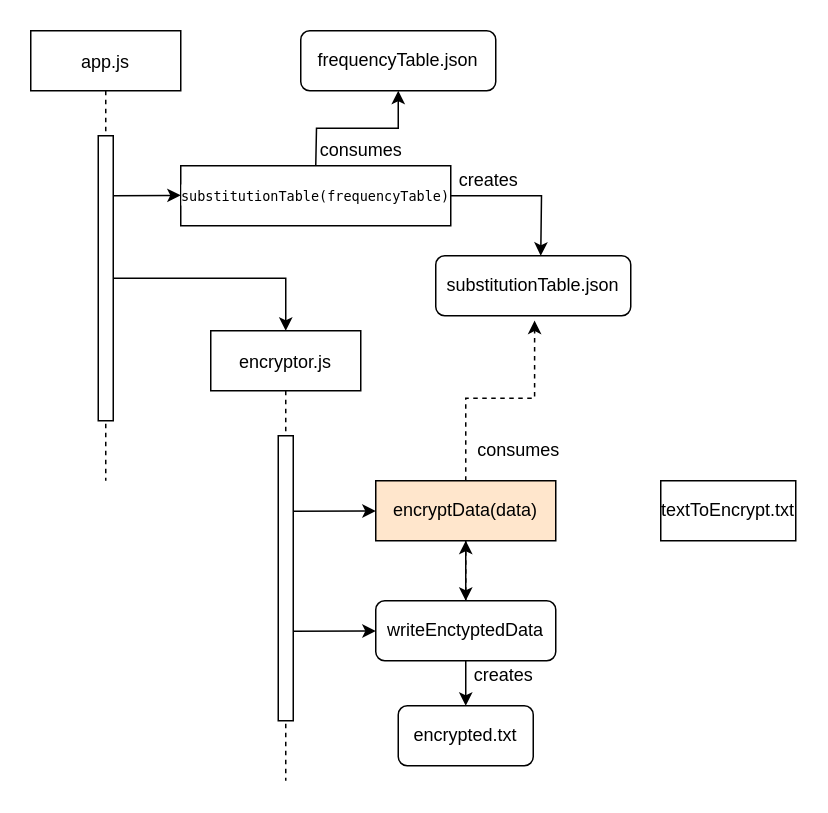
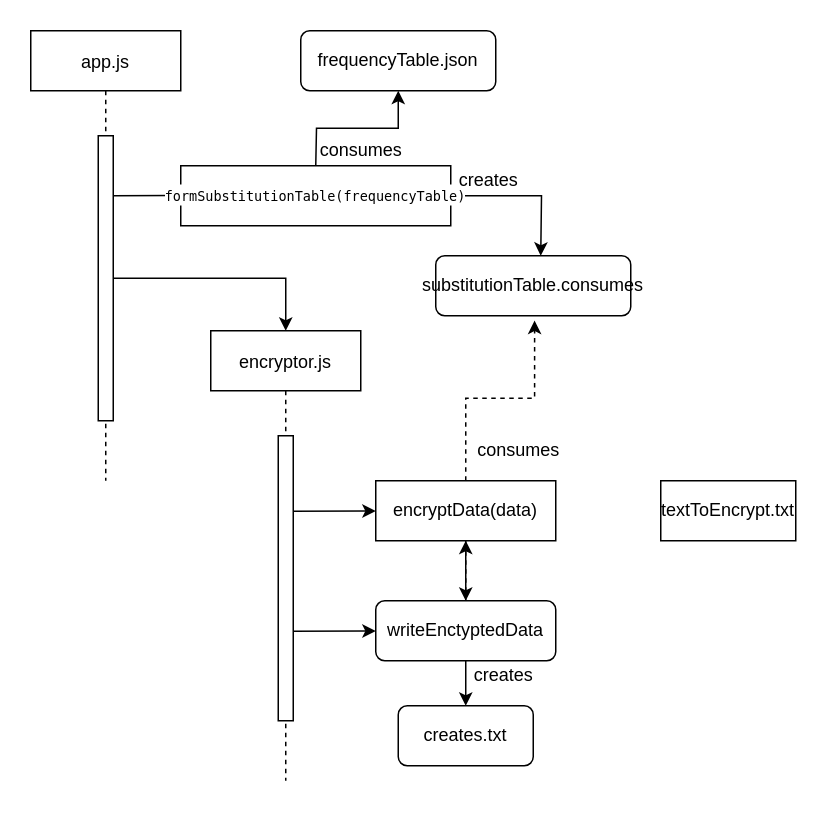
(316, 196) -> (316, 196)
(533, 286) -> (533, 286)
(466, 511) -> (466, 511)
(466, 736) -> (466, 736)
